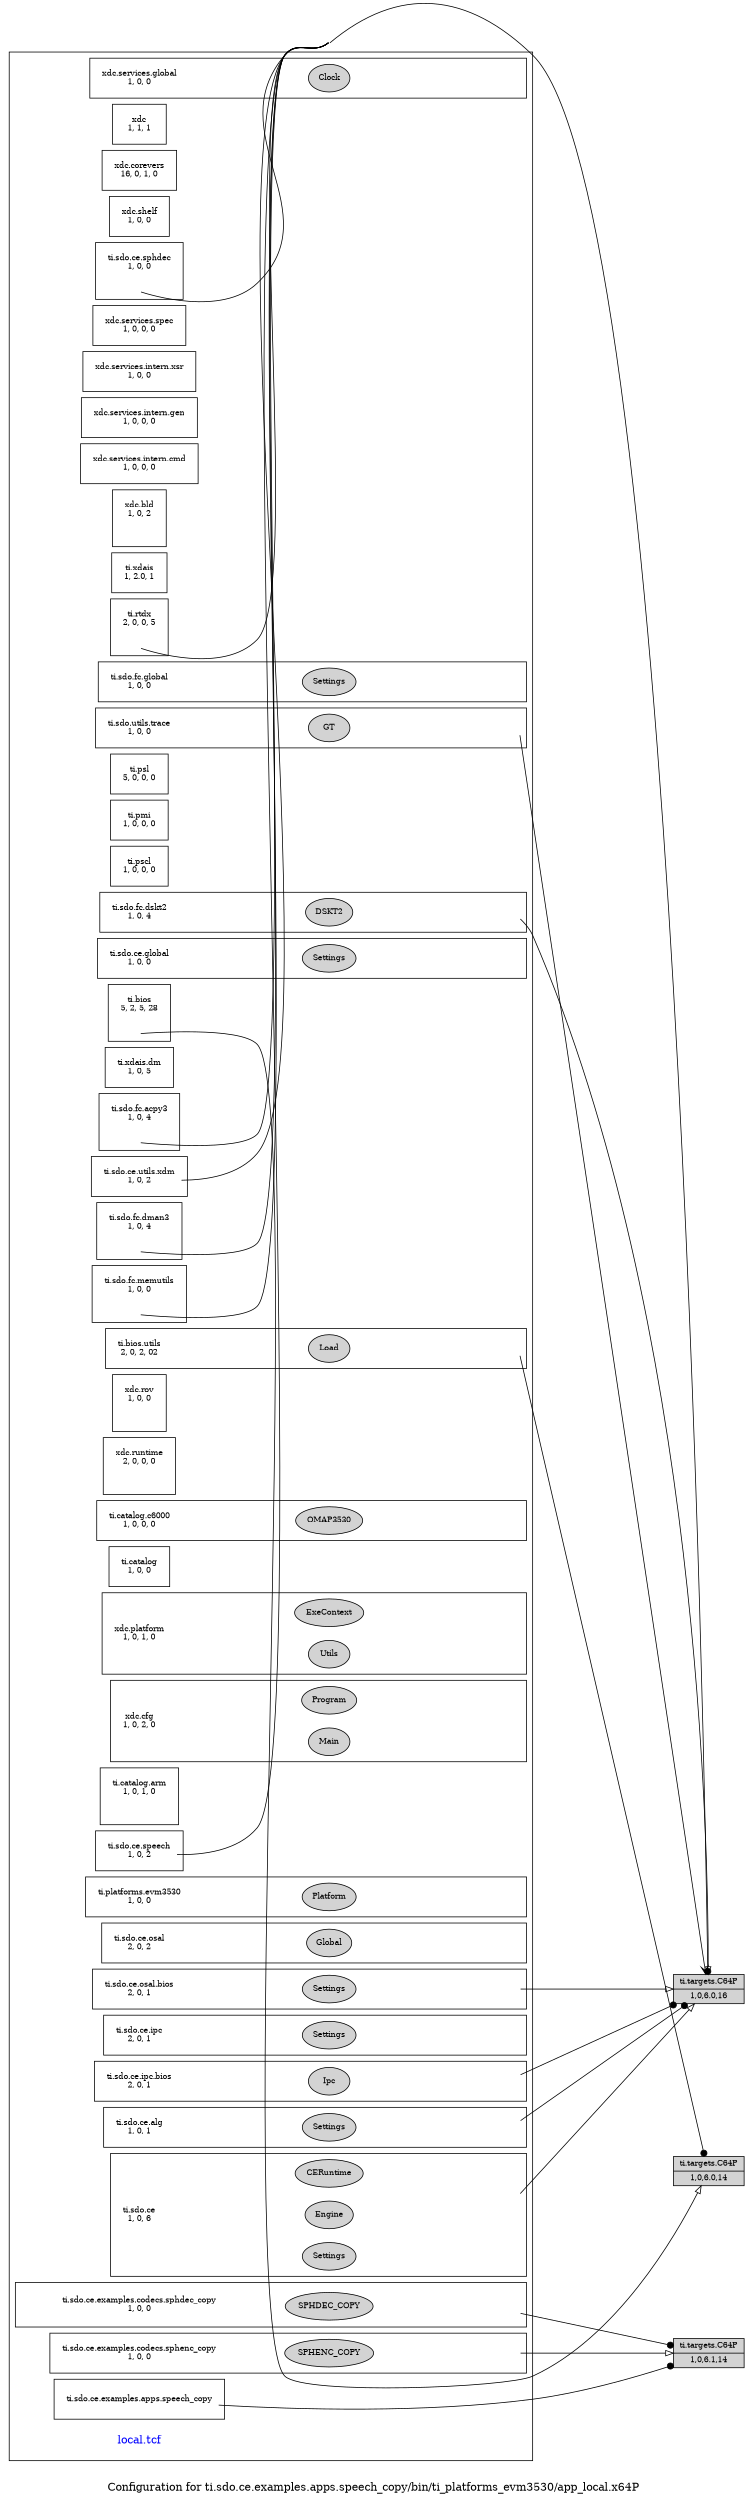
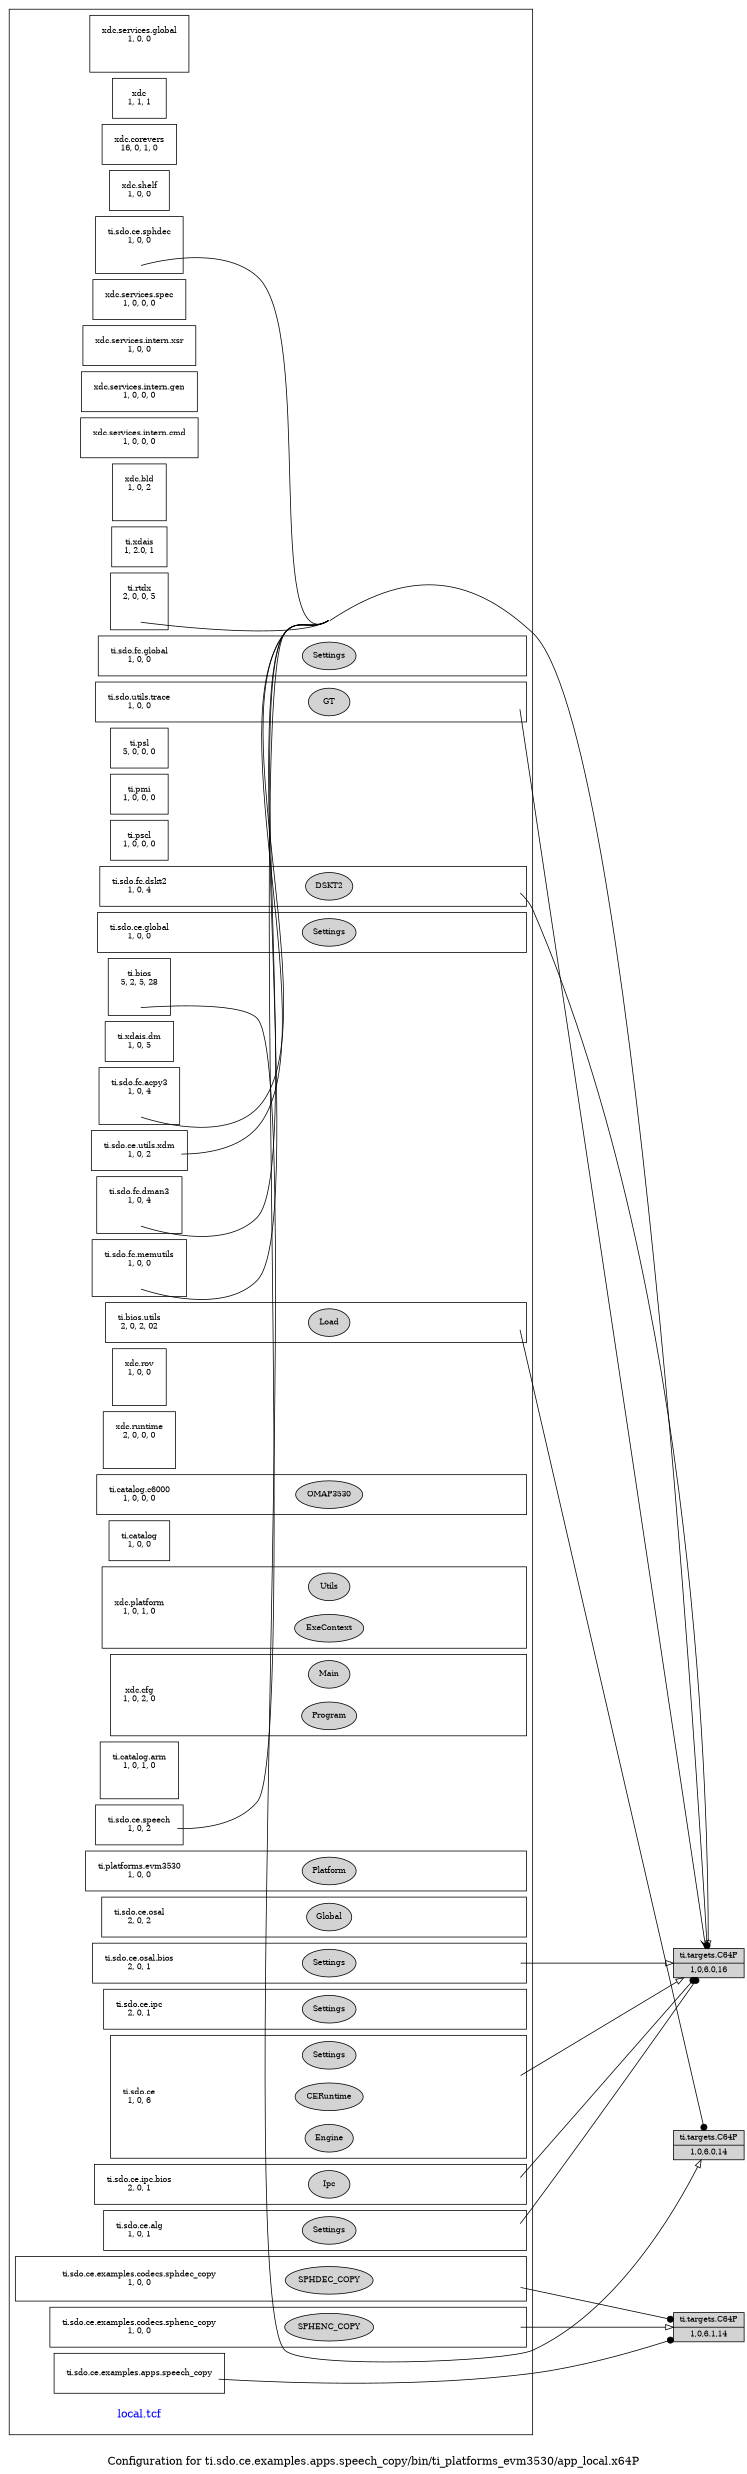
(329, 78) -> none
